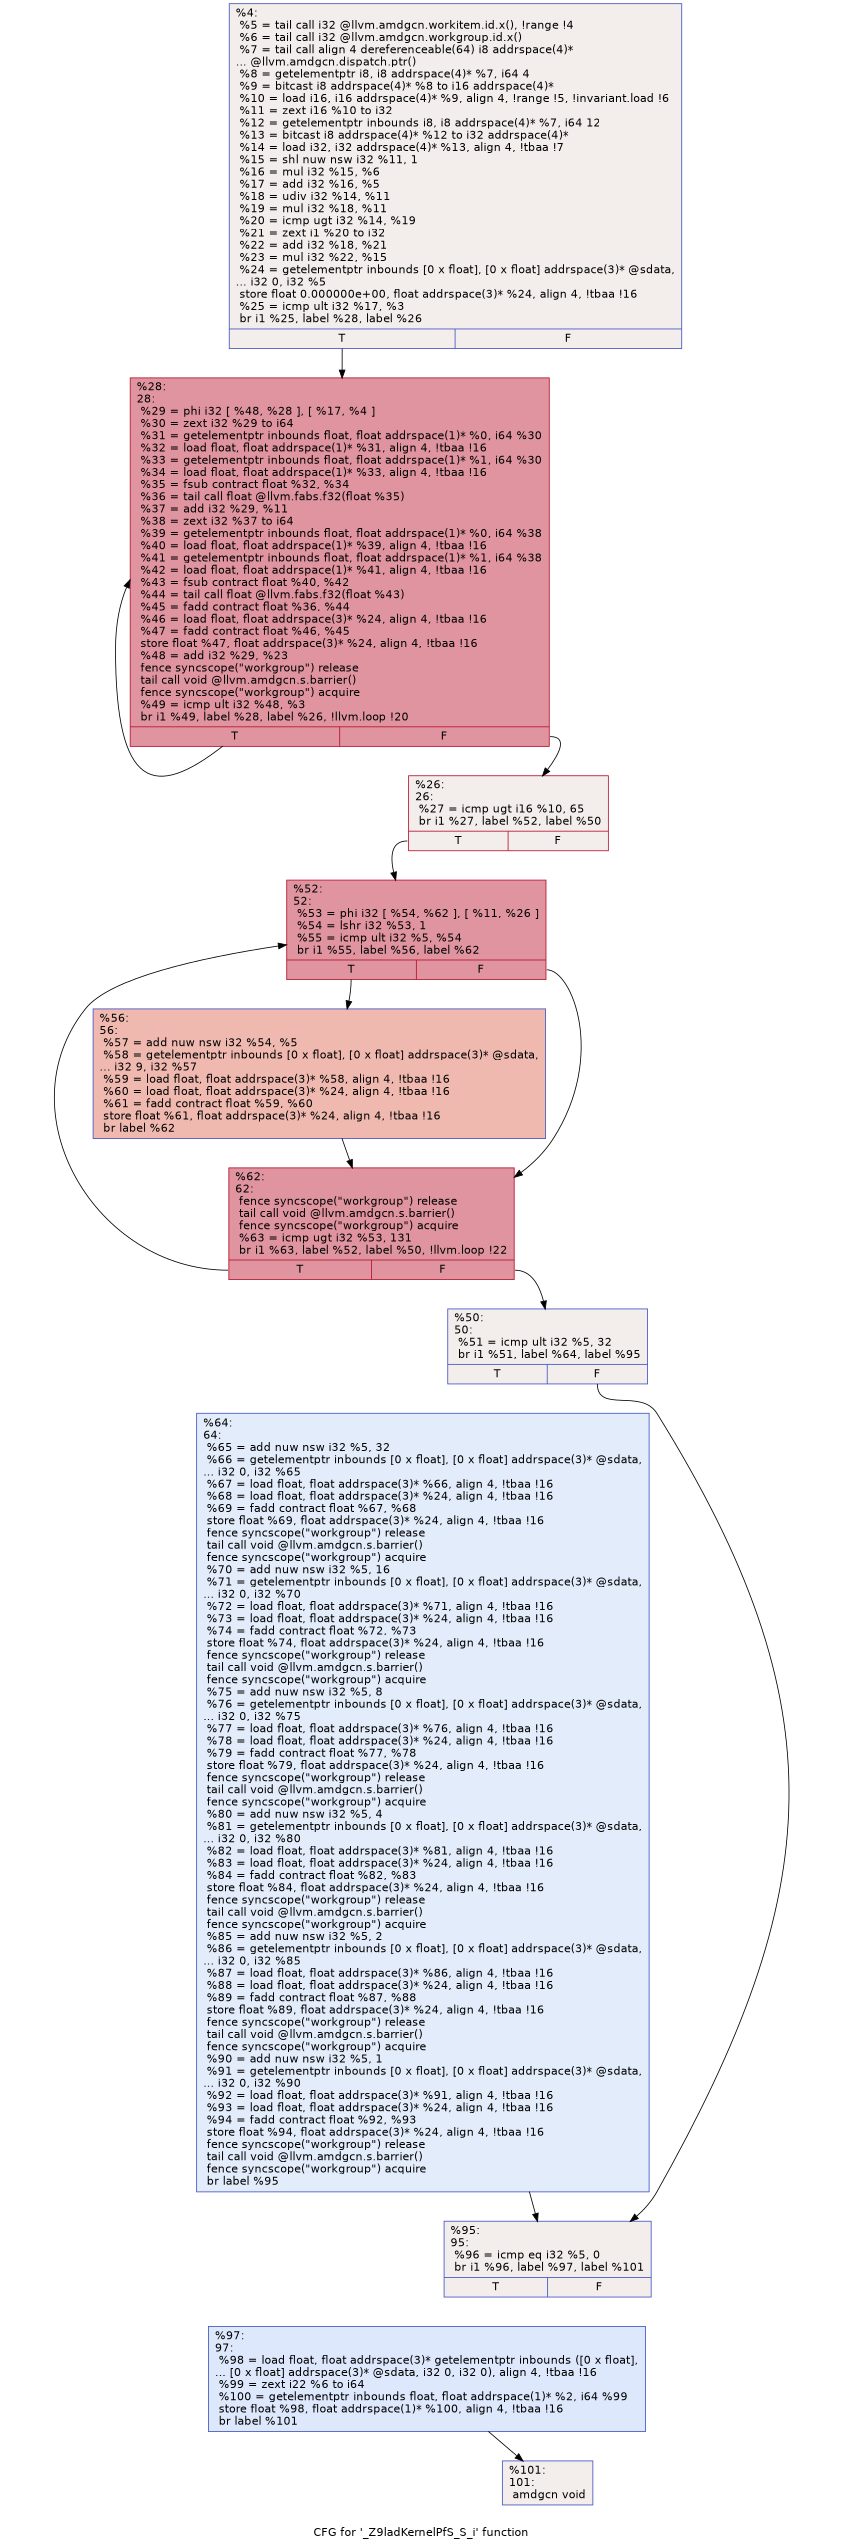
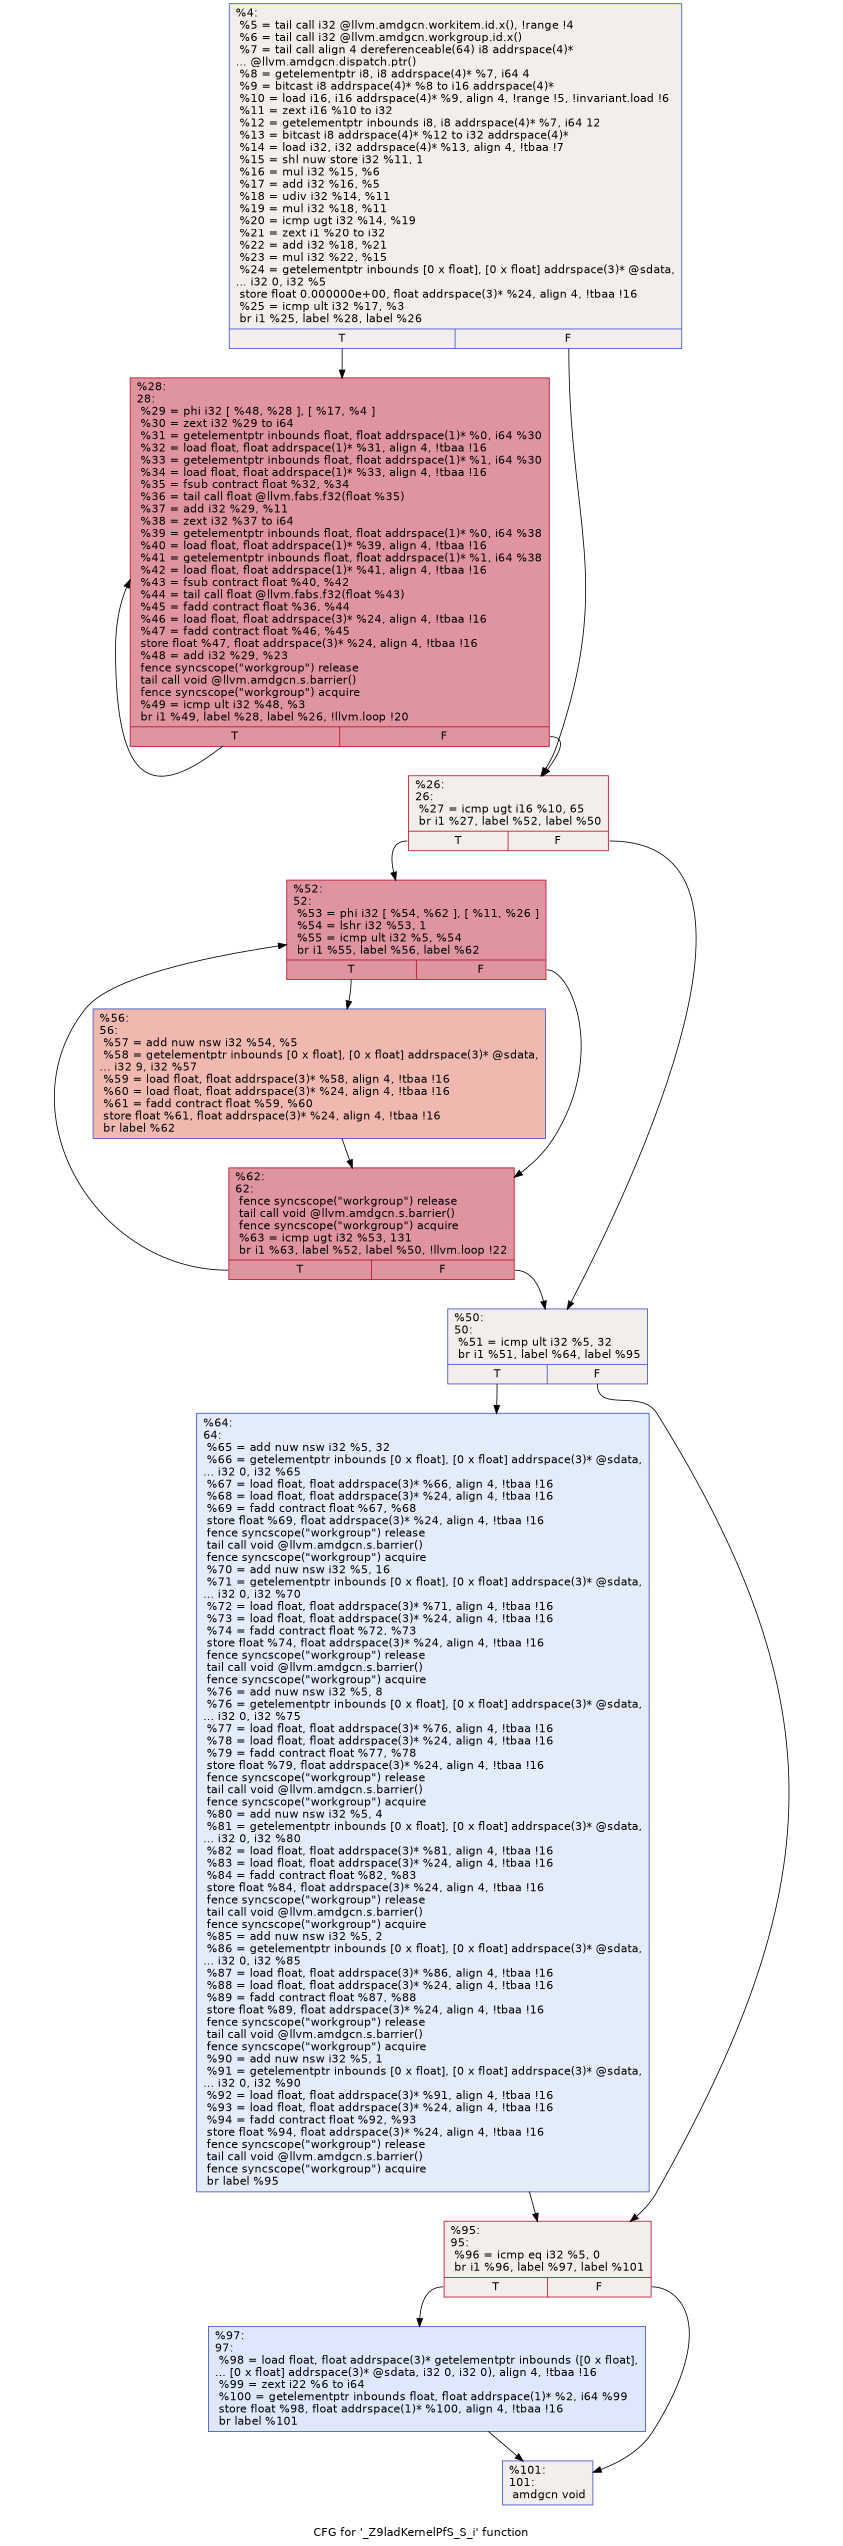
(327, 160) -> (330, 160)
none -> (585, 561)
none -> (674, 1056)
none -> (497, 1395)
(293, 1692) -> (293, 1692)
(548, 2259) -> (548, 2259)
none -> (425, 2297)
none -> (677, 2384)
